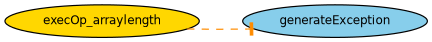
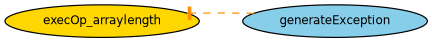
(217, 29) -> (224, 13)
